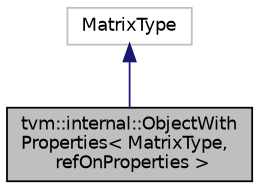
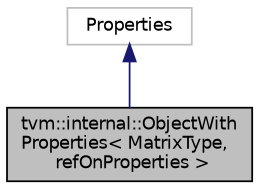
(130, 26) -> (130, 26)
